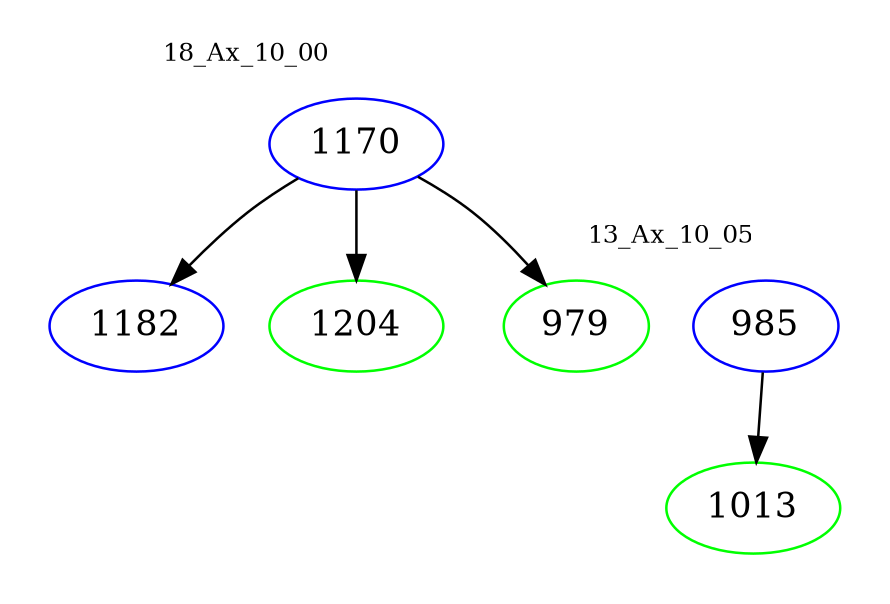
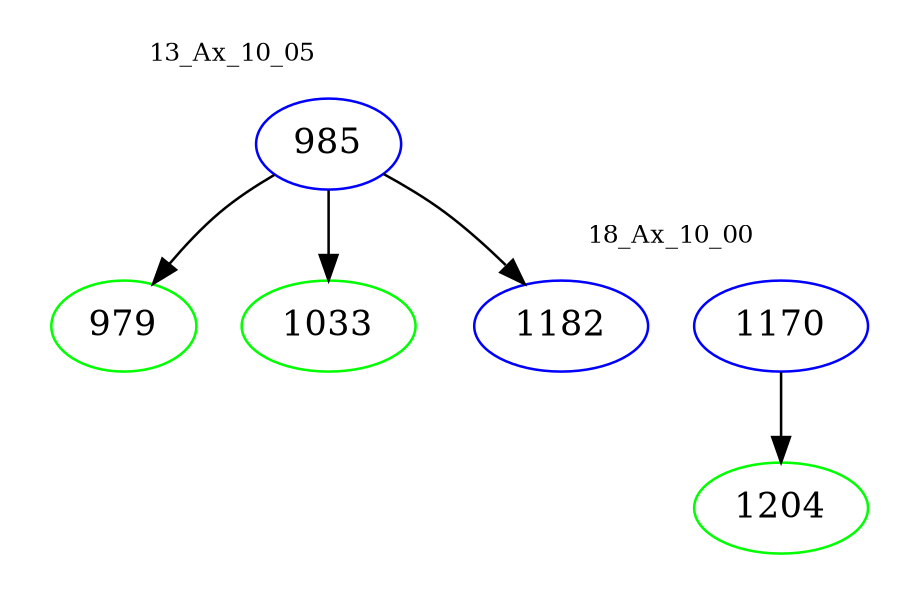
(241, 218) -> (472, 234)
(499, 235) -> (218, 214)
(753, 508) -> (329, 326)
